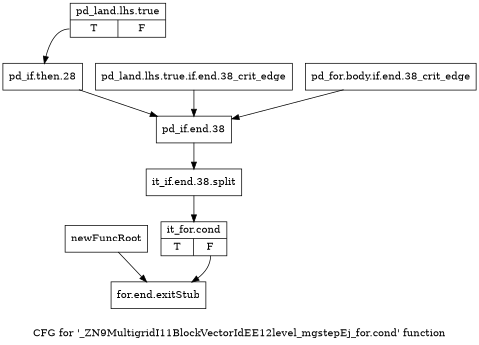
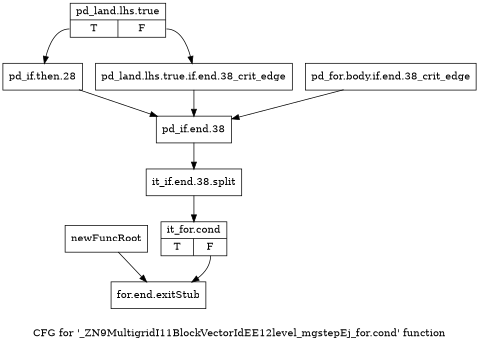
none -> (183, 39)
